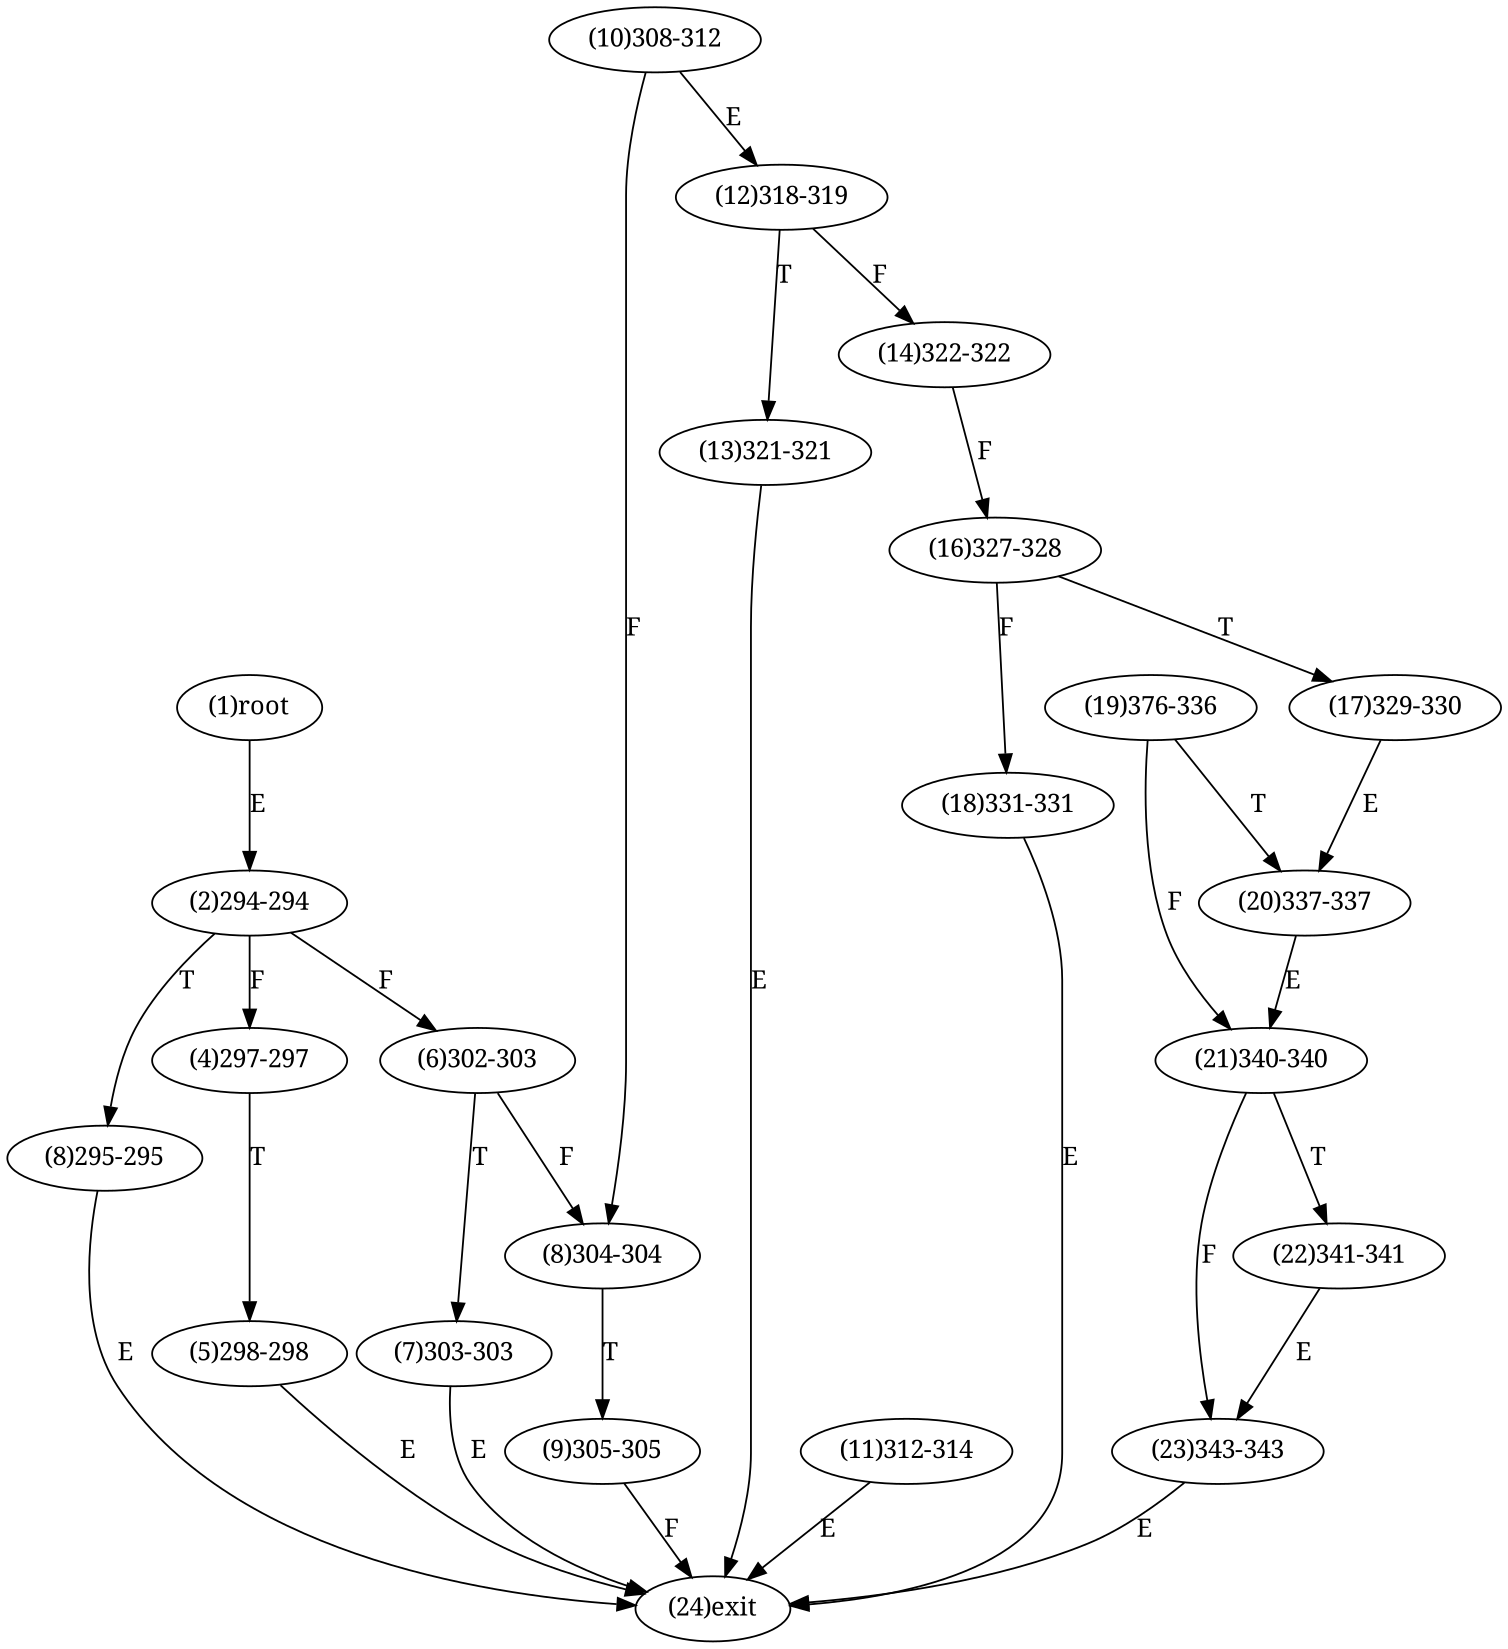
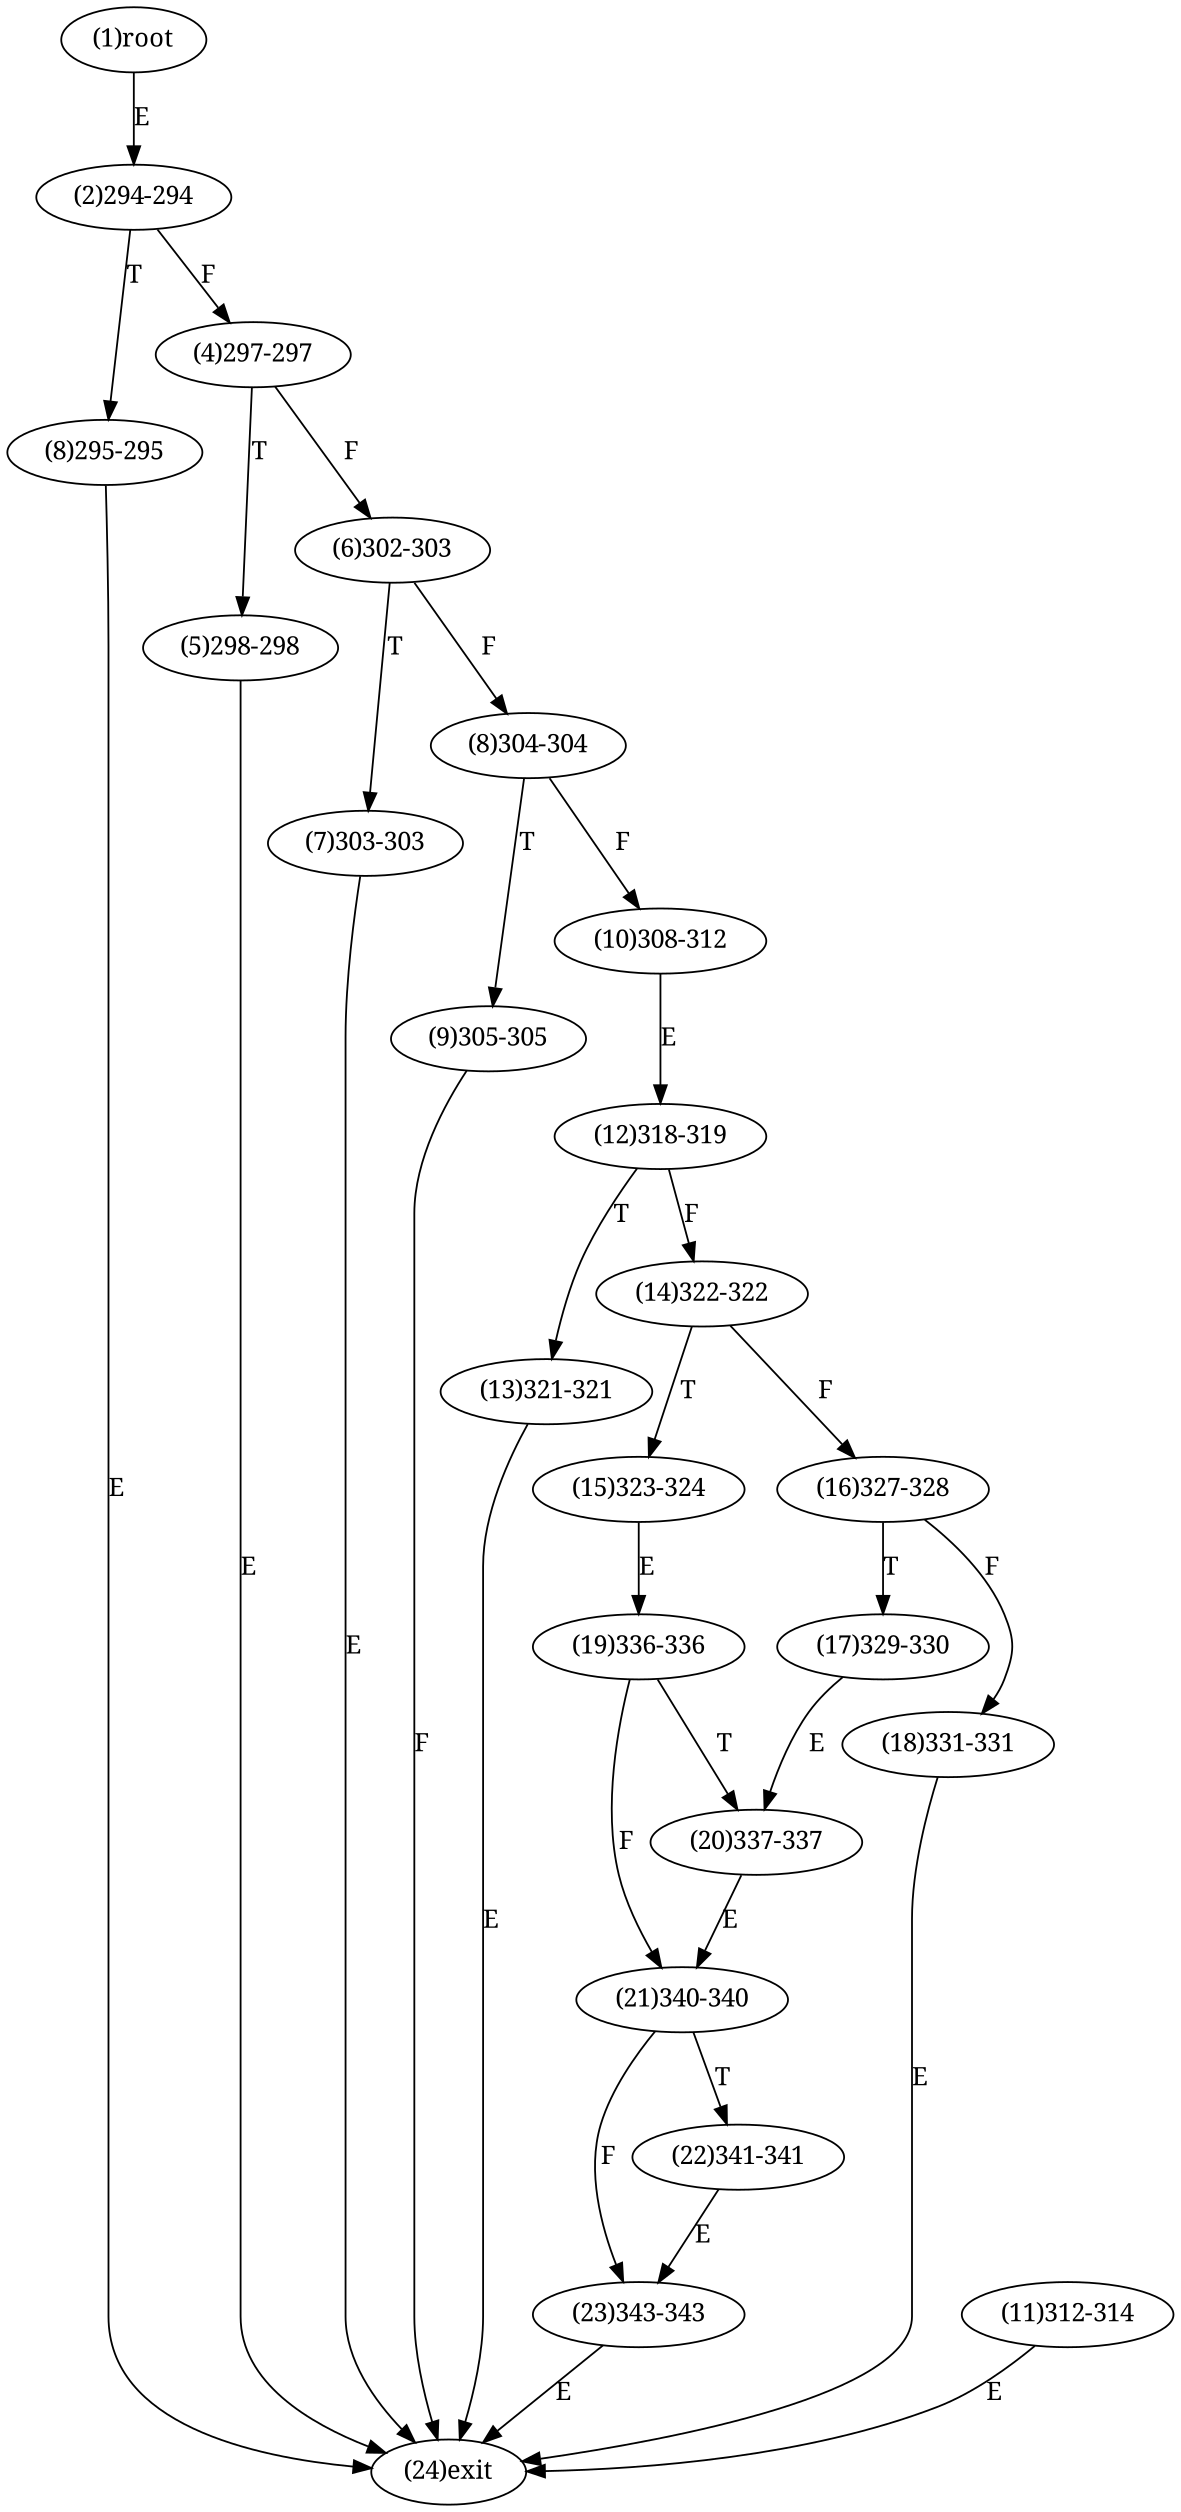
(626, 638) -> (589, 836)
(1151, 708) -> (639, 1647)
(356, 976) -> (317, 445)
none -> (639, 1489)
